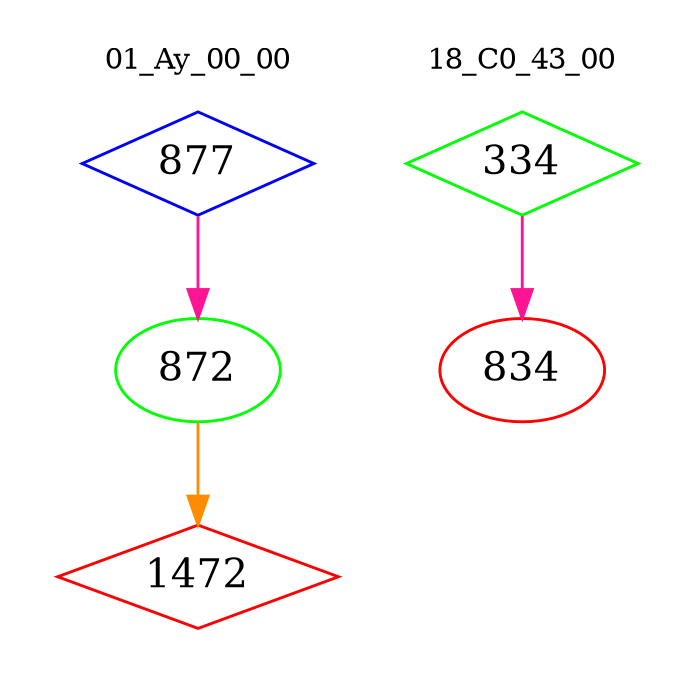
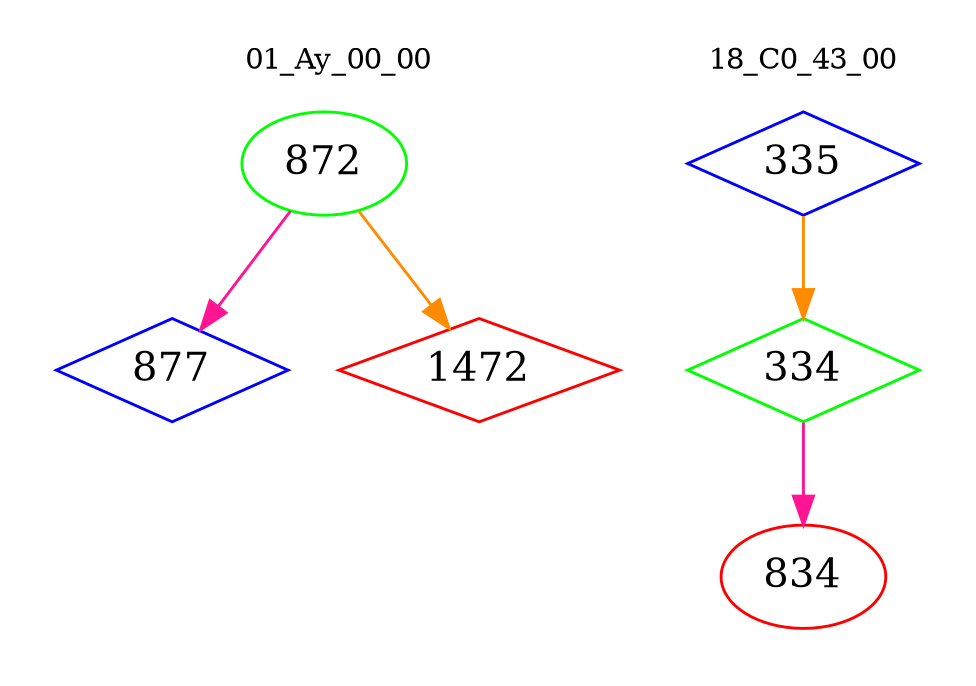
none -> (803, 164)
(198, 253) -> (254, 259)
